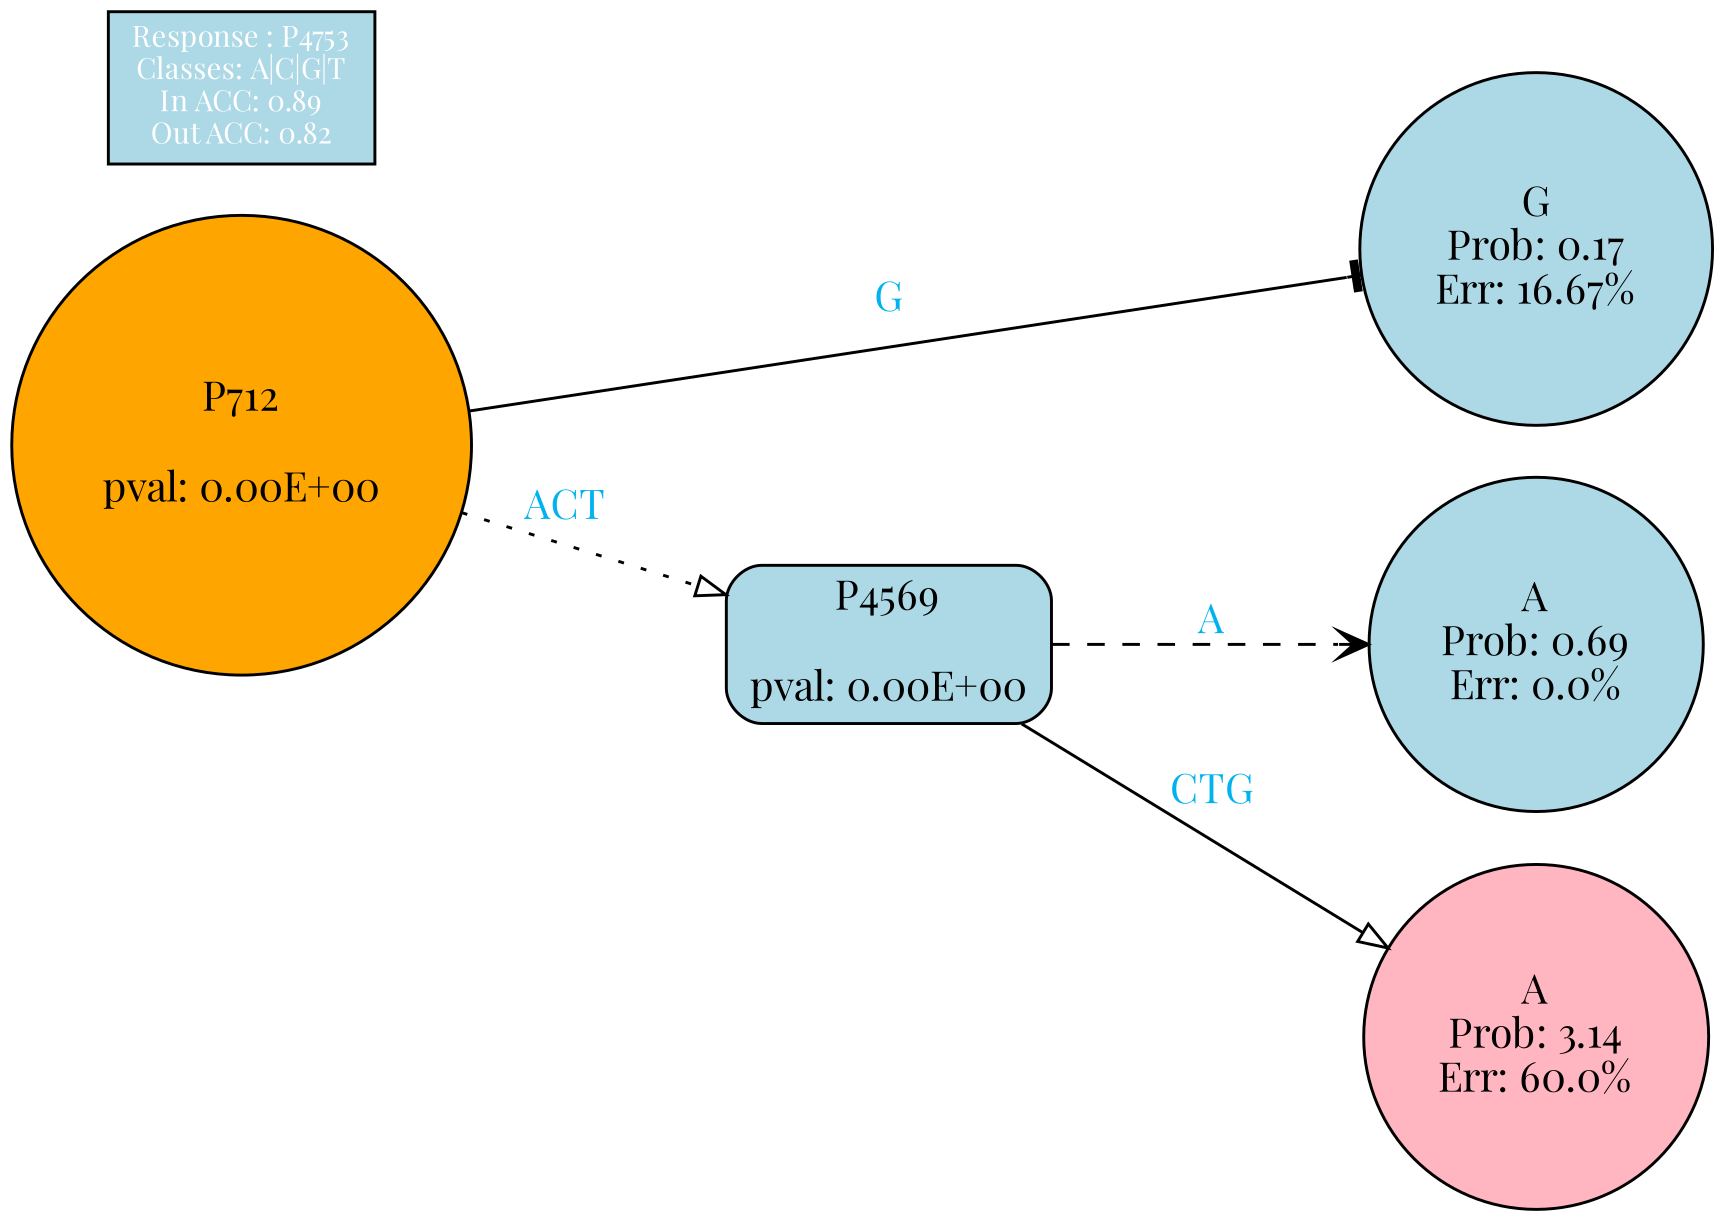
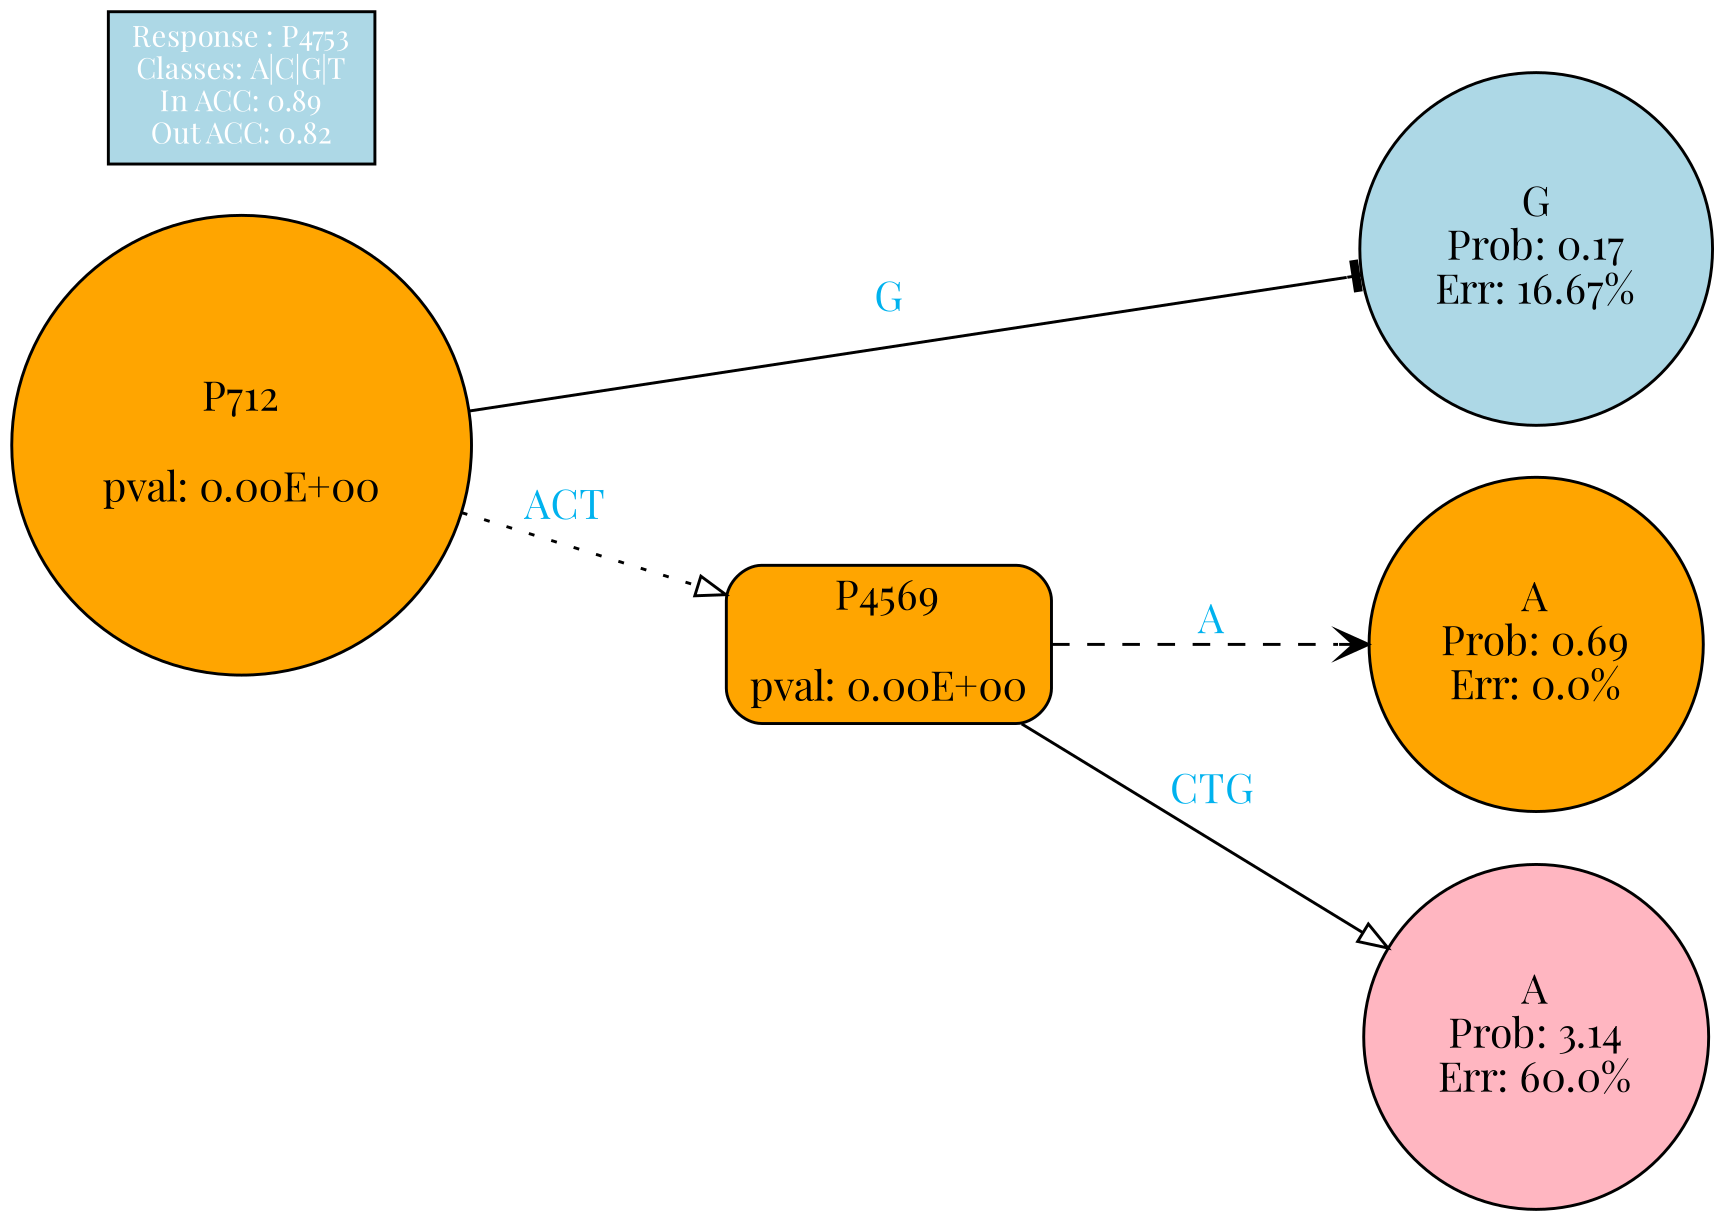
(889, 644) -> (889, 644)
(1536, 644) -> (1536, 644)
